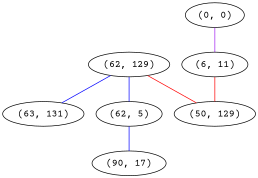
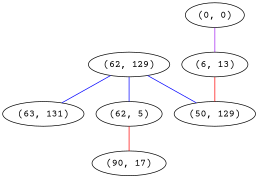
(215, 64) -> (215, 64)
(172, 89) -> (172, 89)
(129, 139) -> (129, 139)
